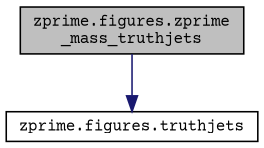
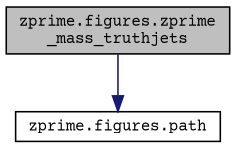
(132, 127) -> (118, 127)
